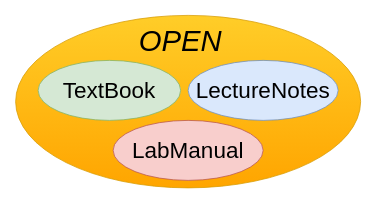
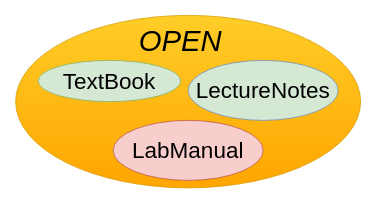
(109, 90) -> (109, 81)
(263, 90) -> (263, 90)
